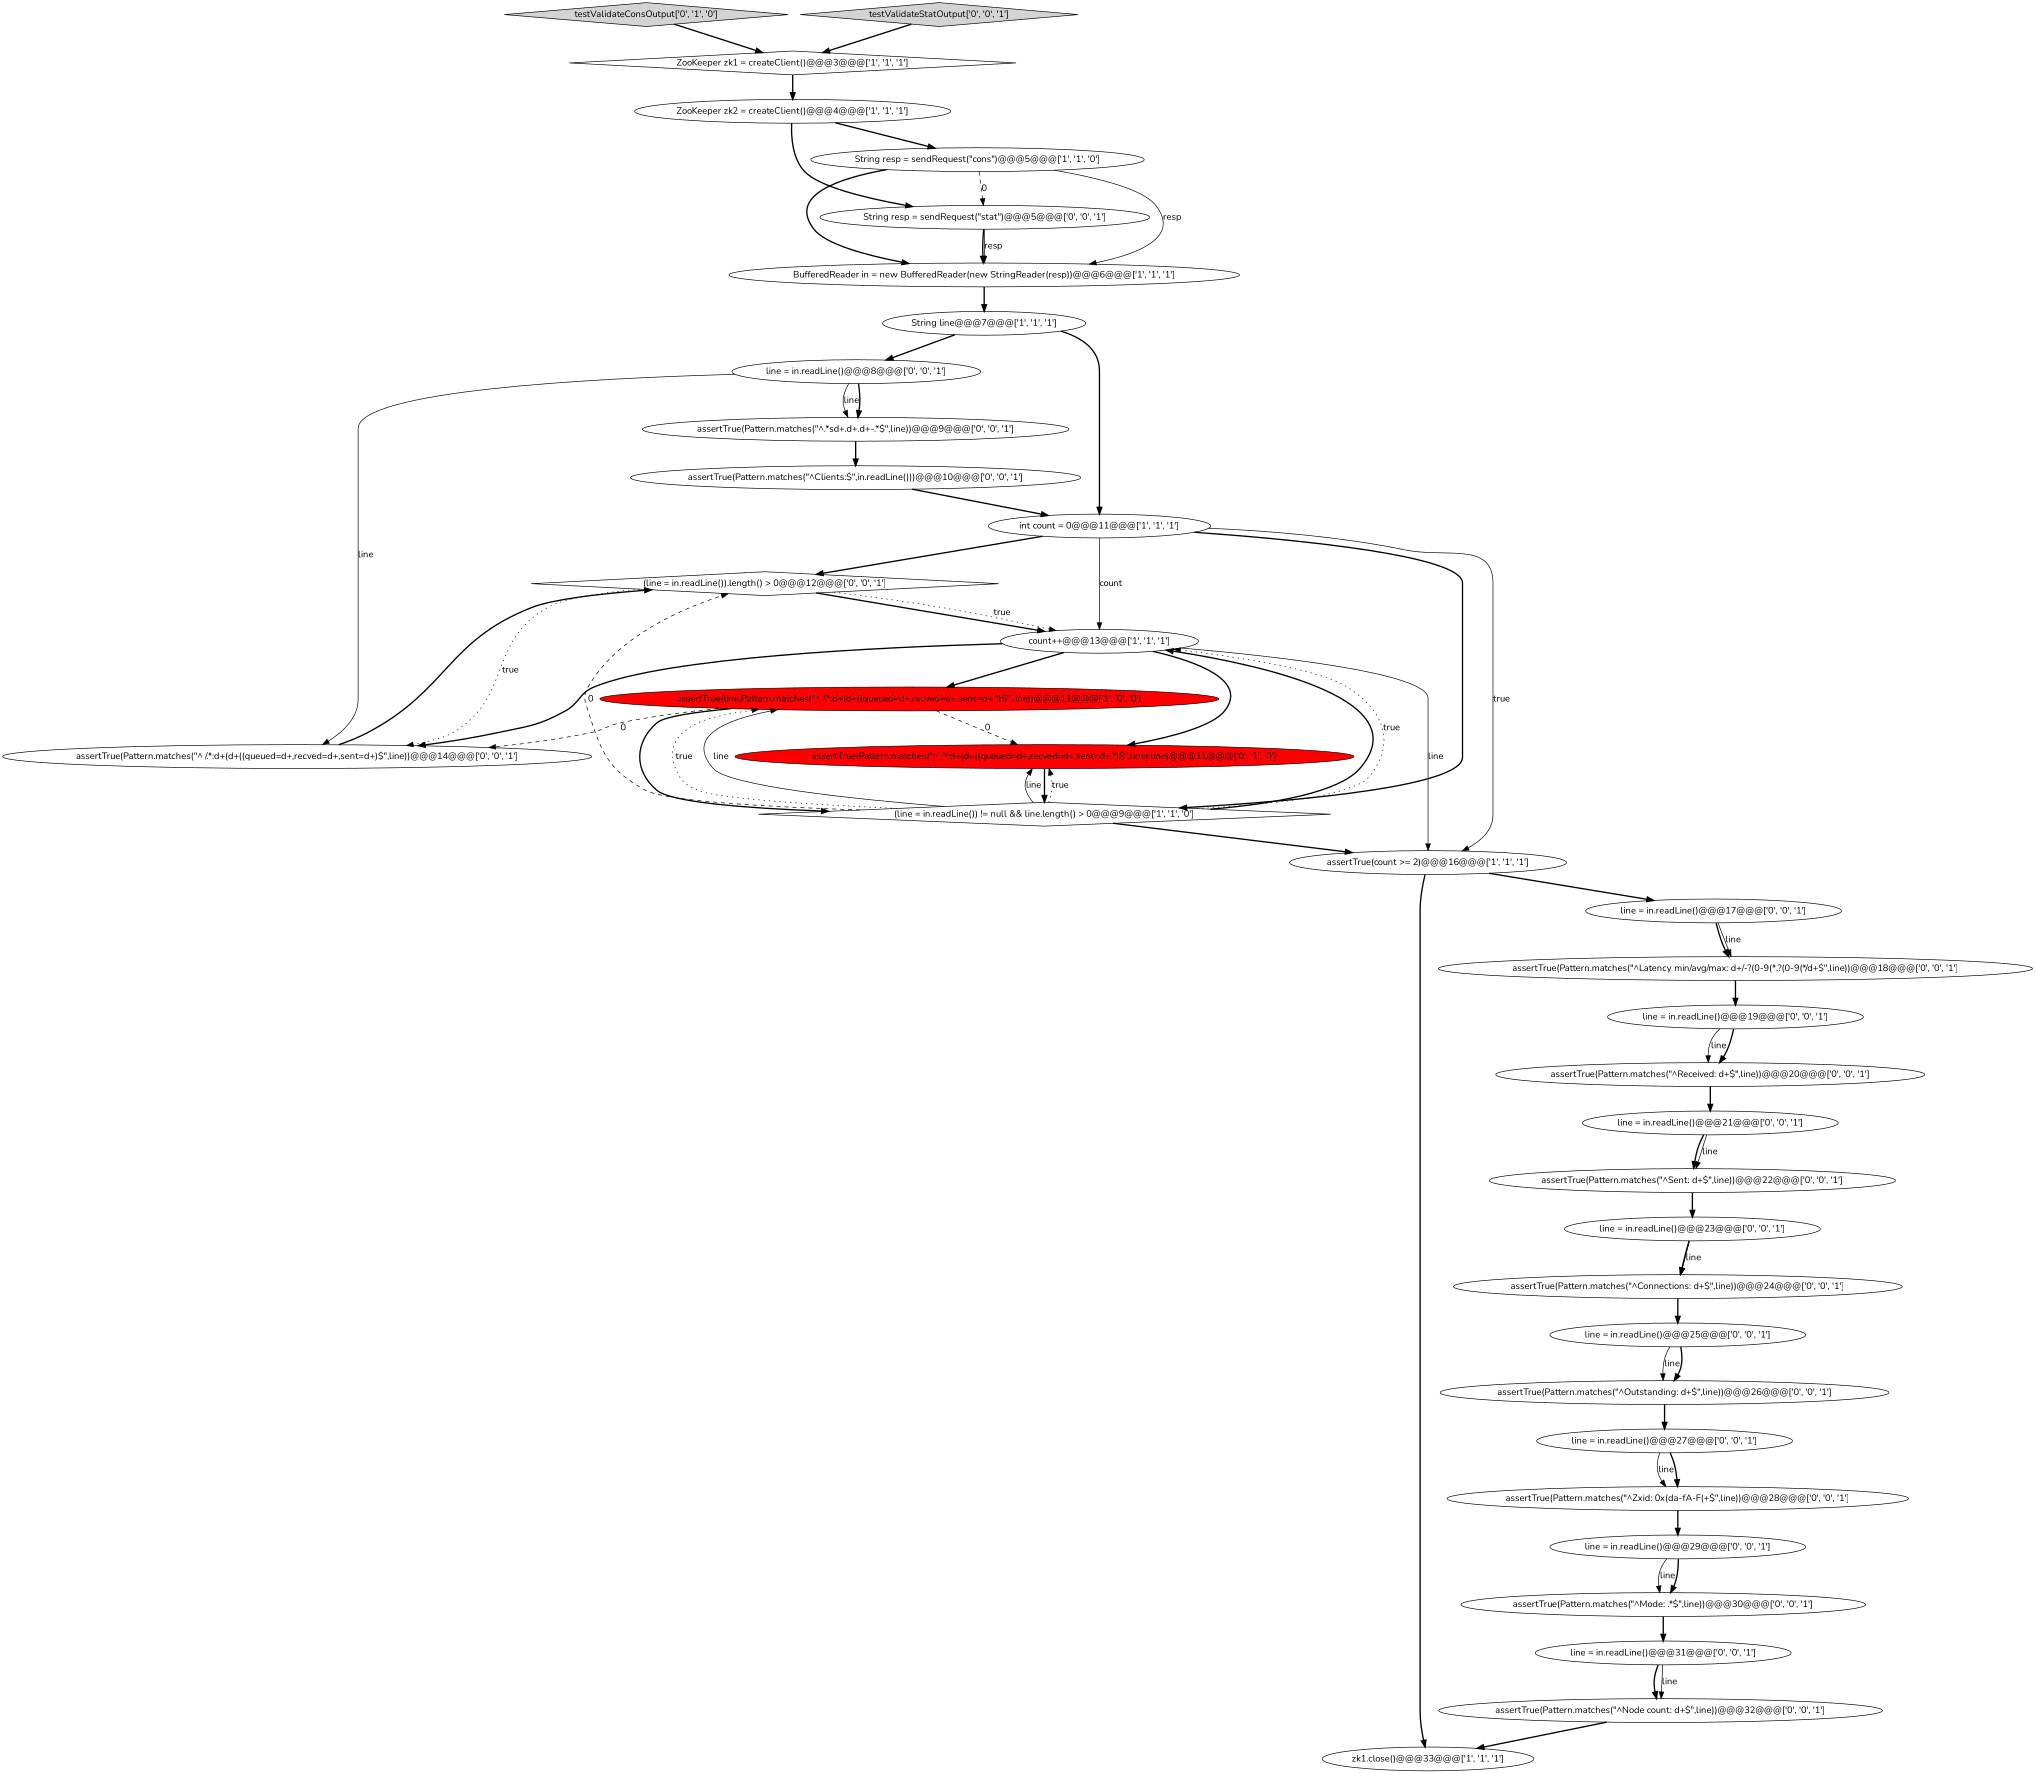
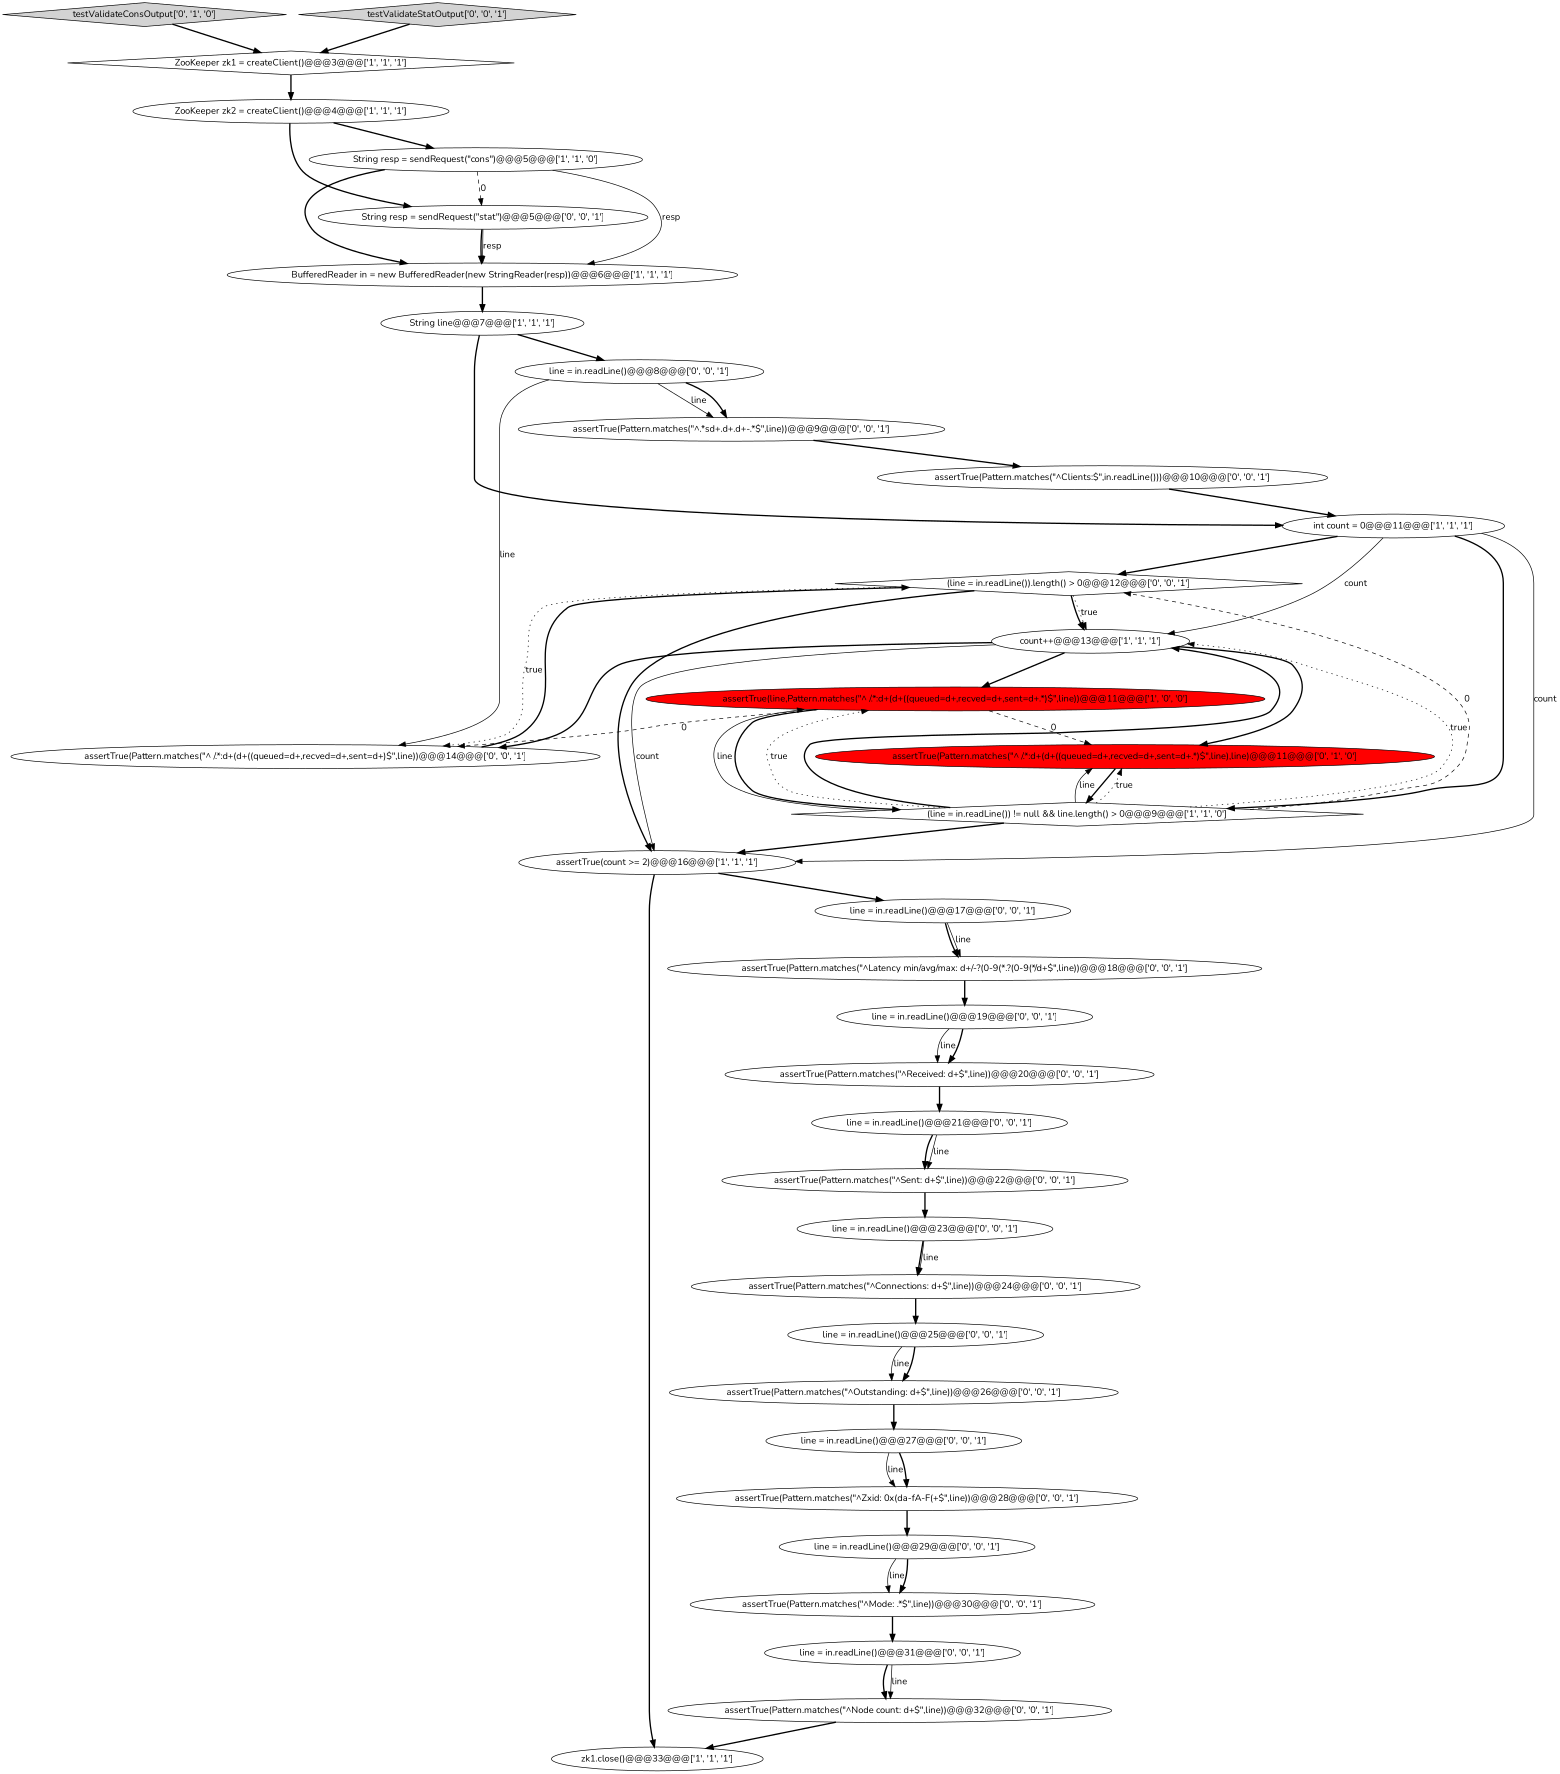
none -> (714, 636)
(1502, 699) -> (1545, 699)
(1436, 757) -> (648, 757)
